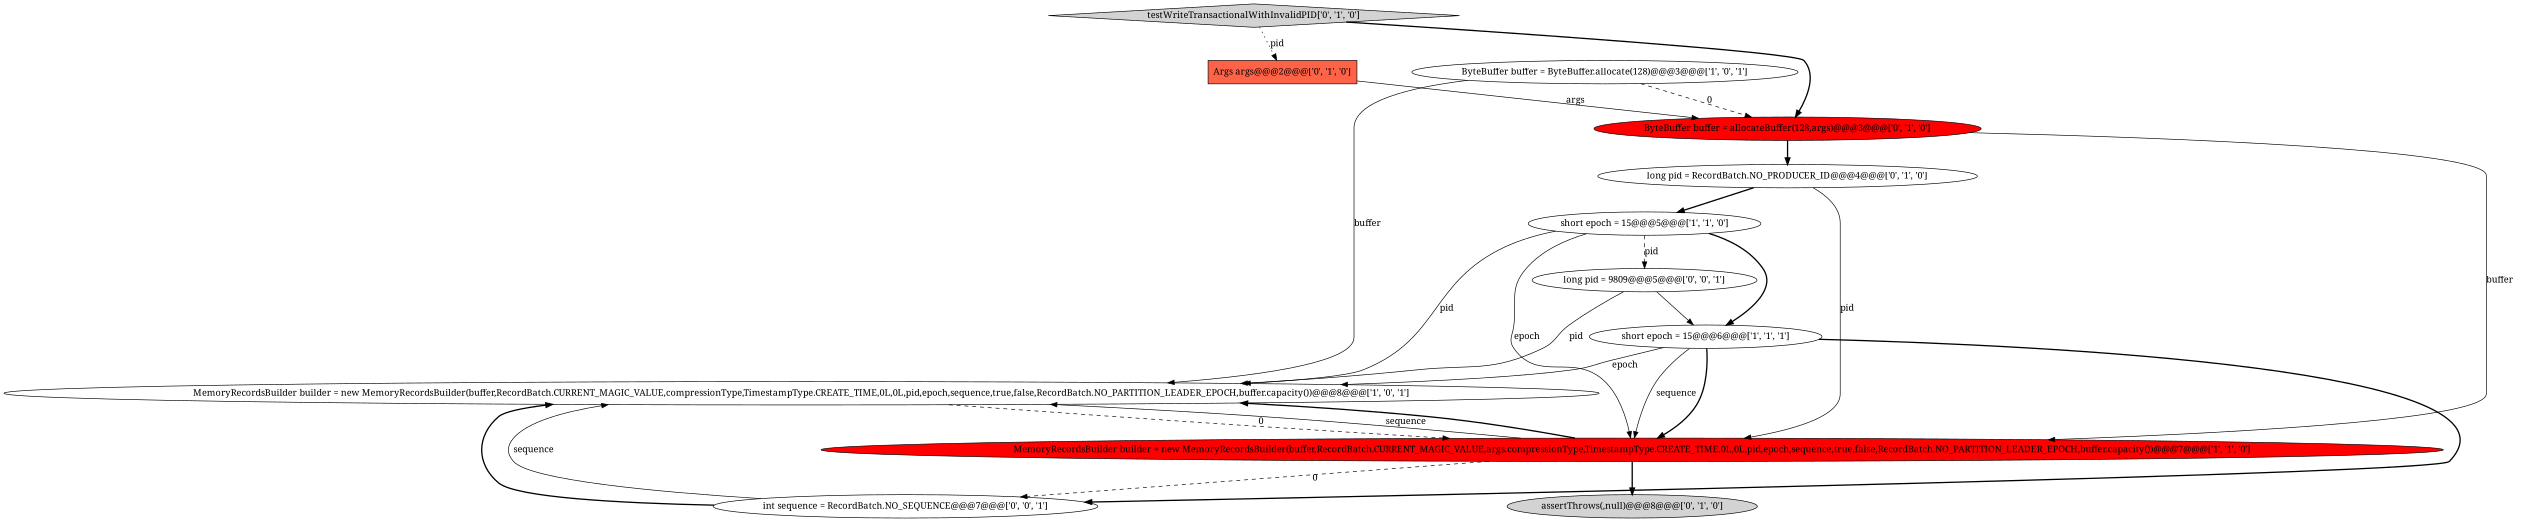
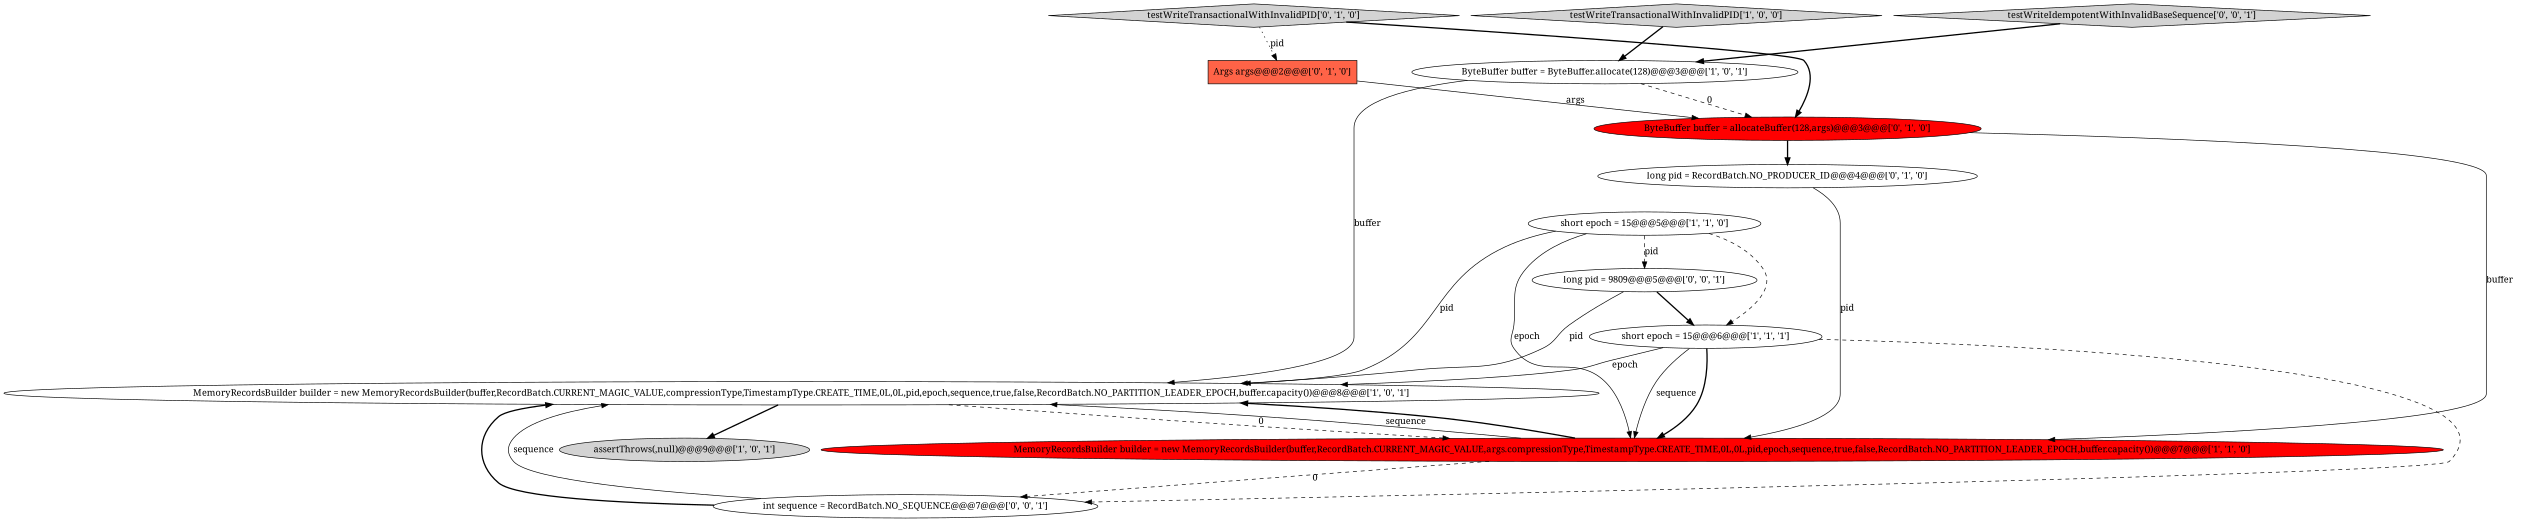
none -> (1676, 16)
none -> (2132, 16)
(1719, 199) -> none
(1763, 270) -> (1763, 270)
(1673, 306) -> (1673, 306)
none -> (685, 450)
(2113, 478) -> (2113, 478)
(1632, 506) -> none
